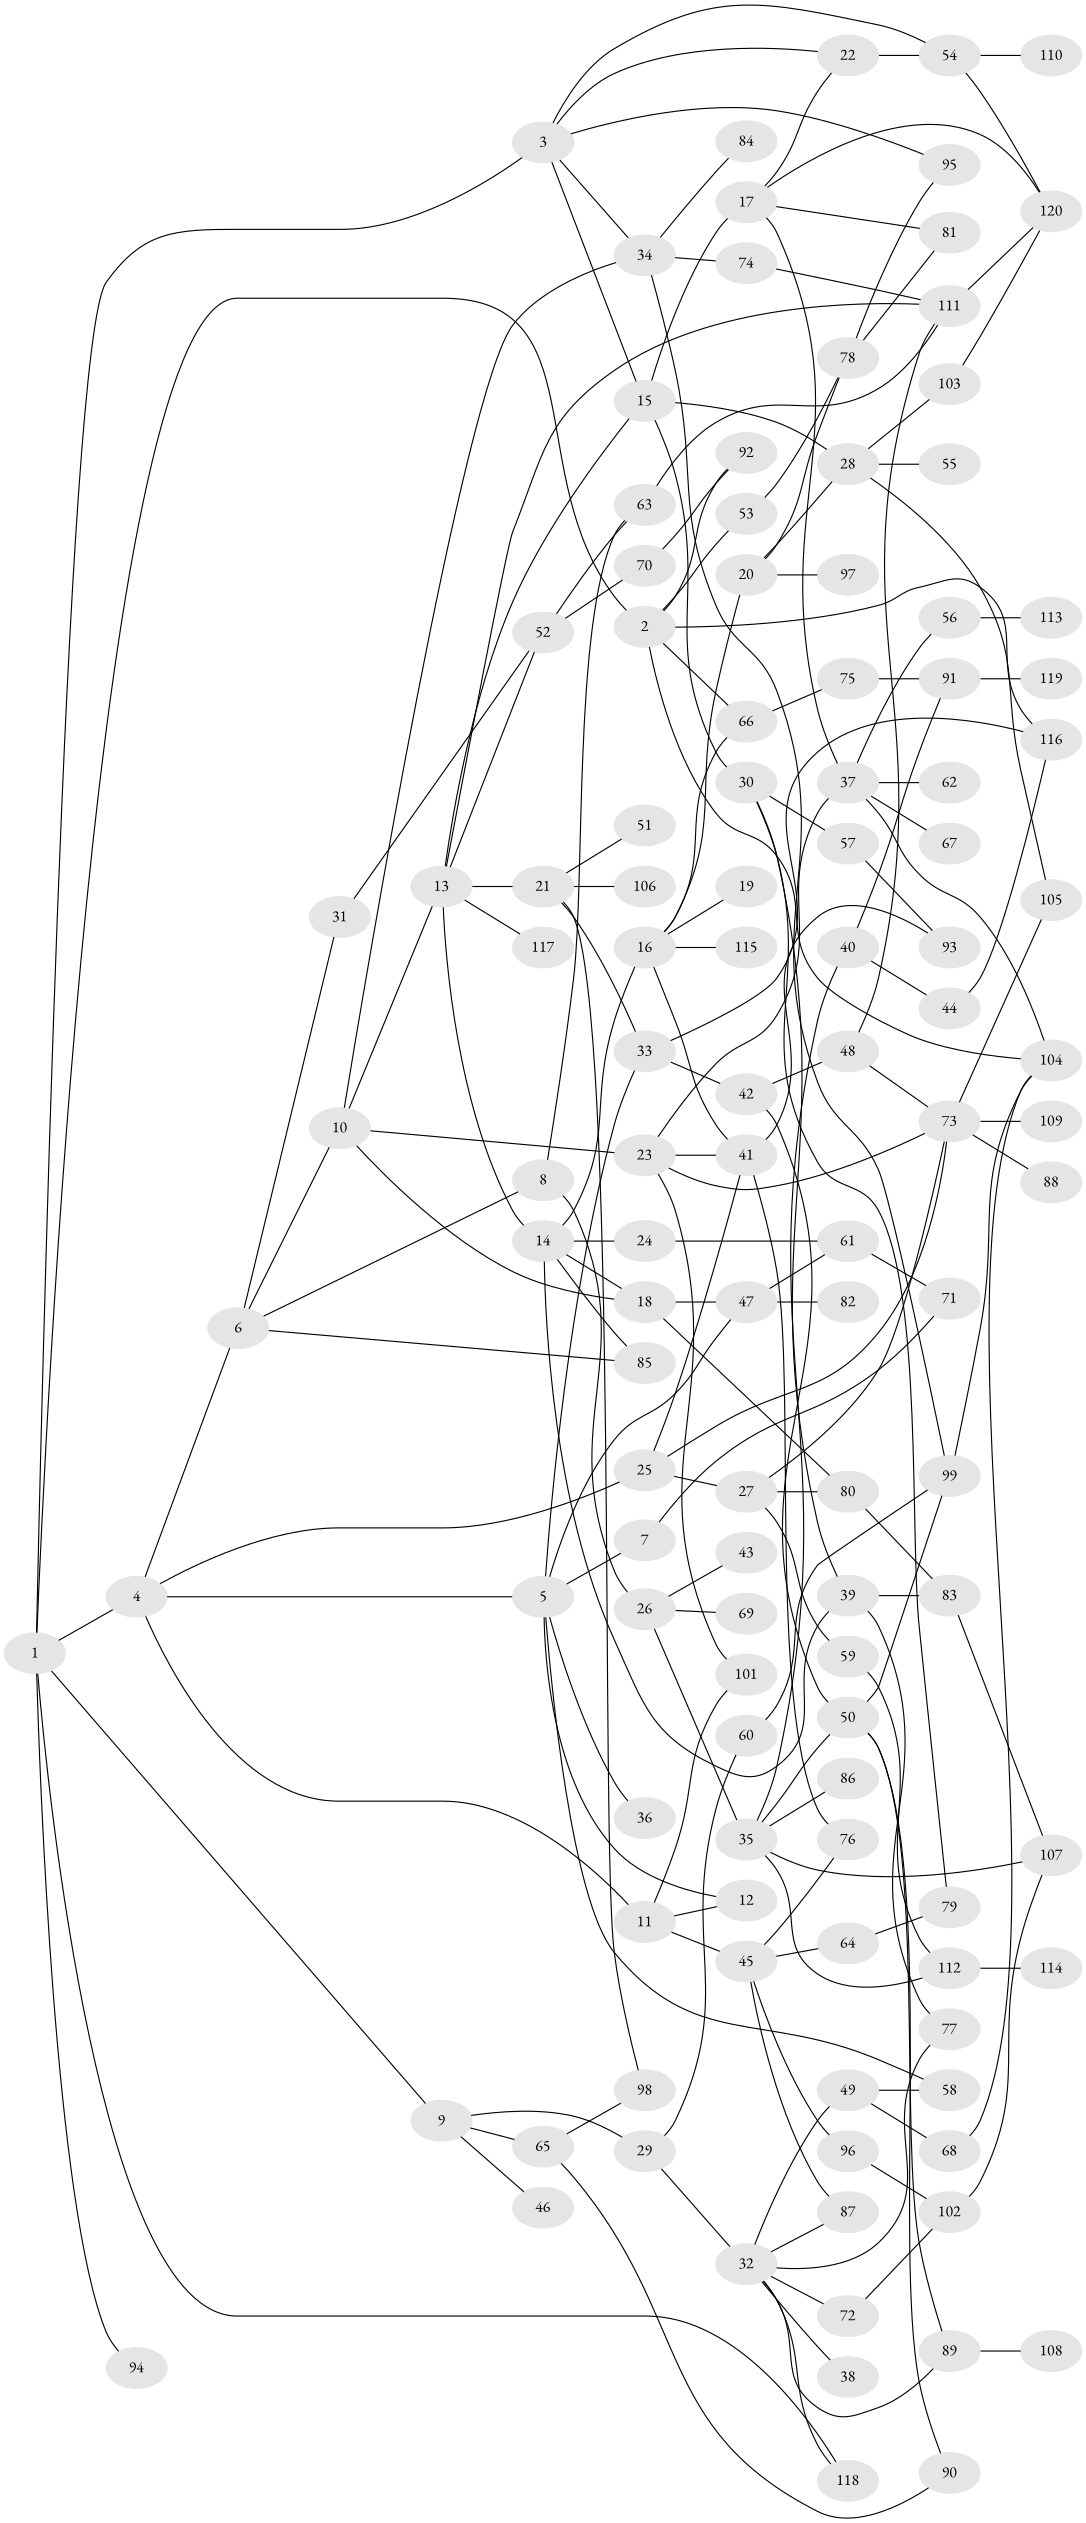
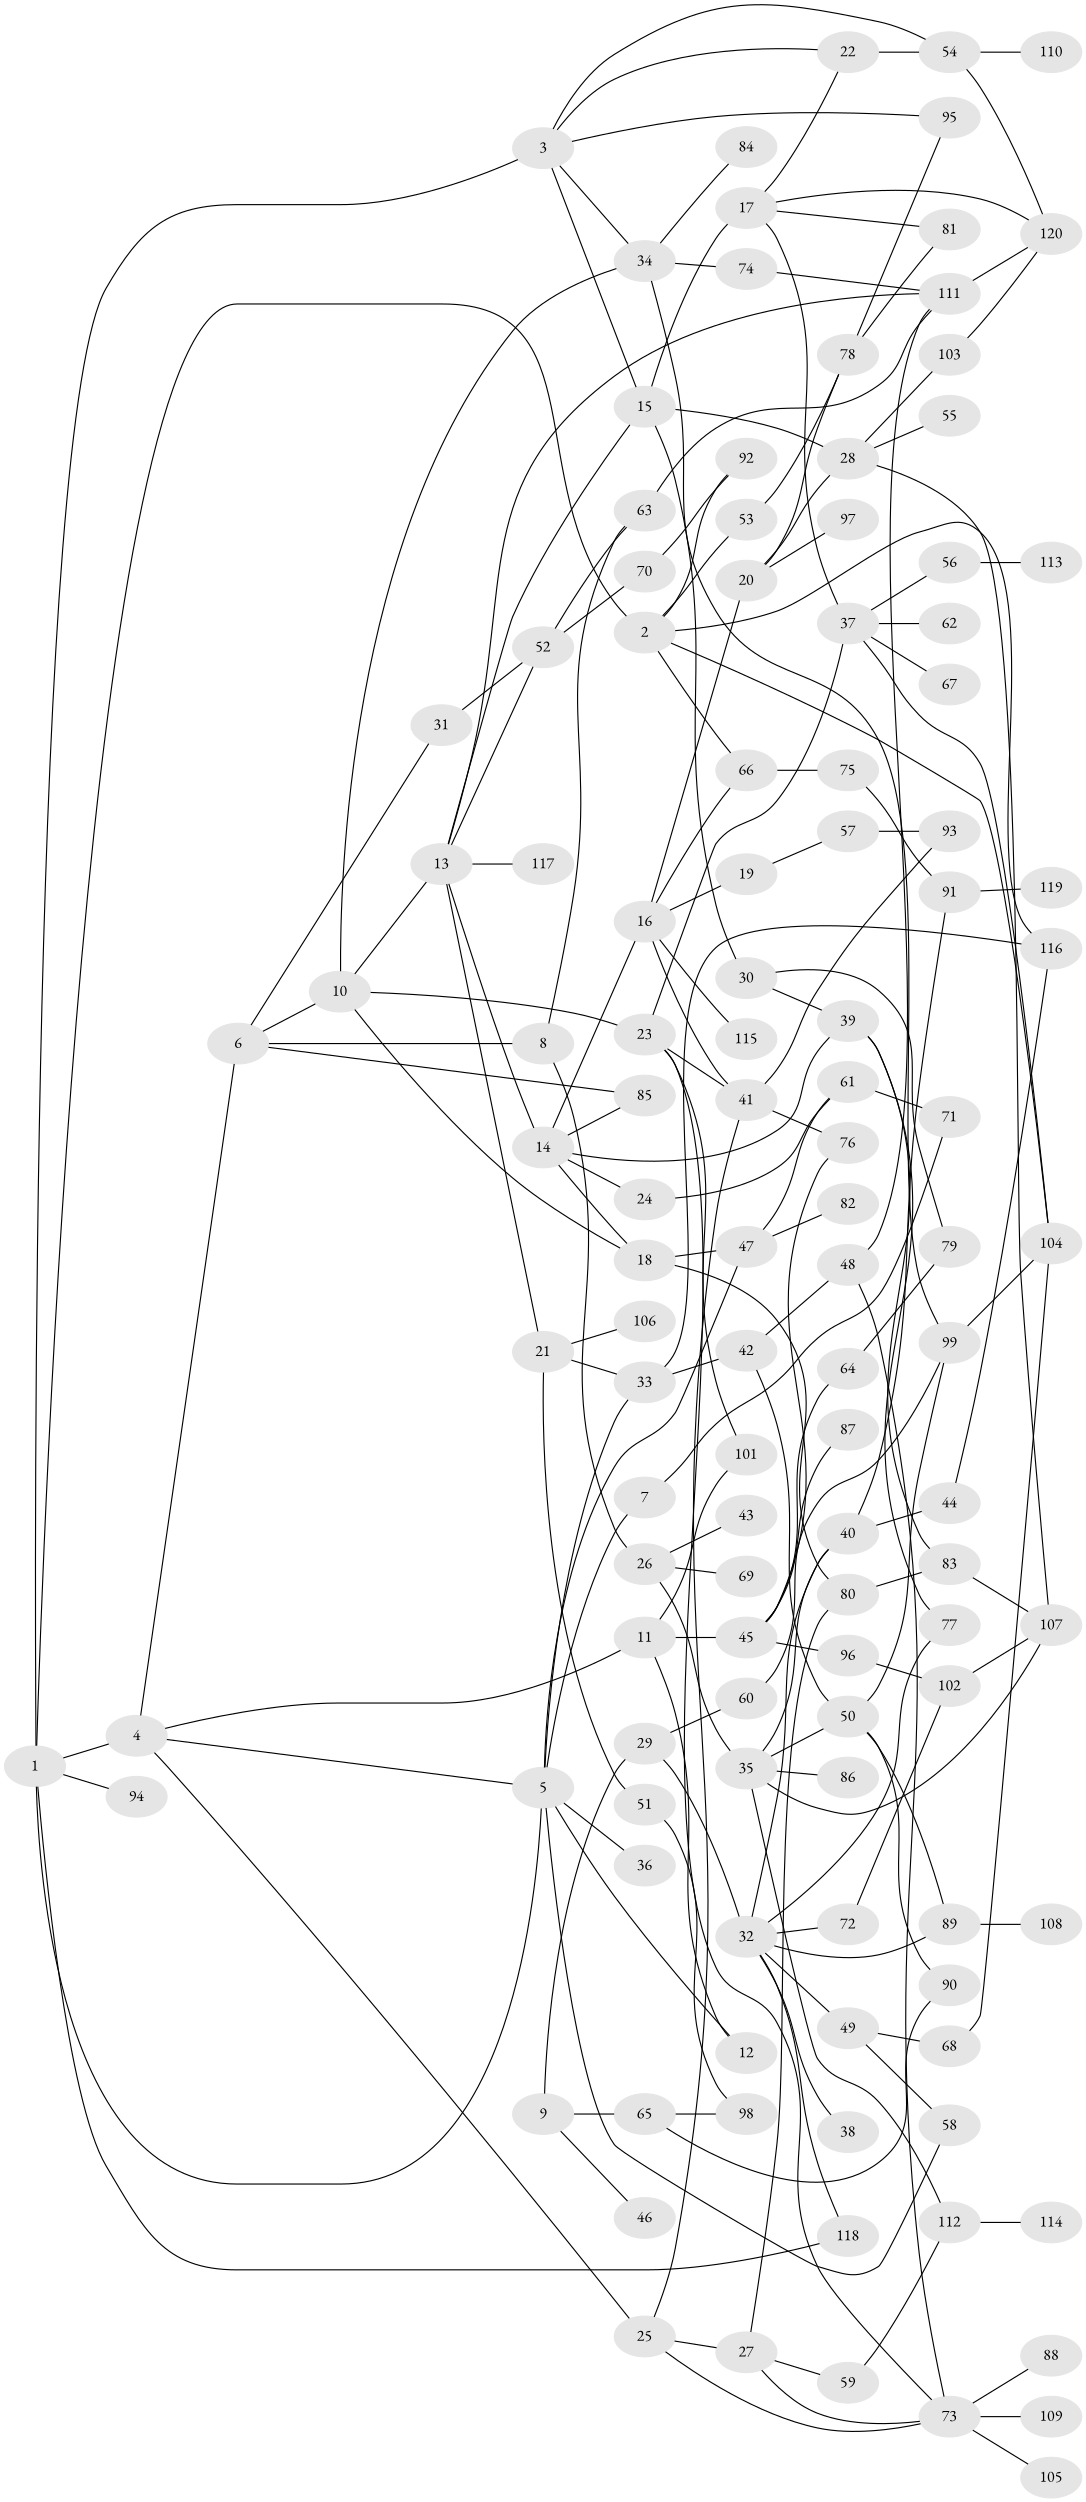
(1012, 712) -> (1017, 1035)
(797, 813) -> (797, 853)
(606, 1514) -> (695, 1981)
(238, 1887) -> (278, 2184)
(797, 2238) -> (785, 1730)
